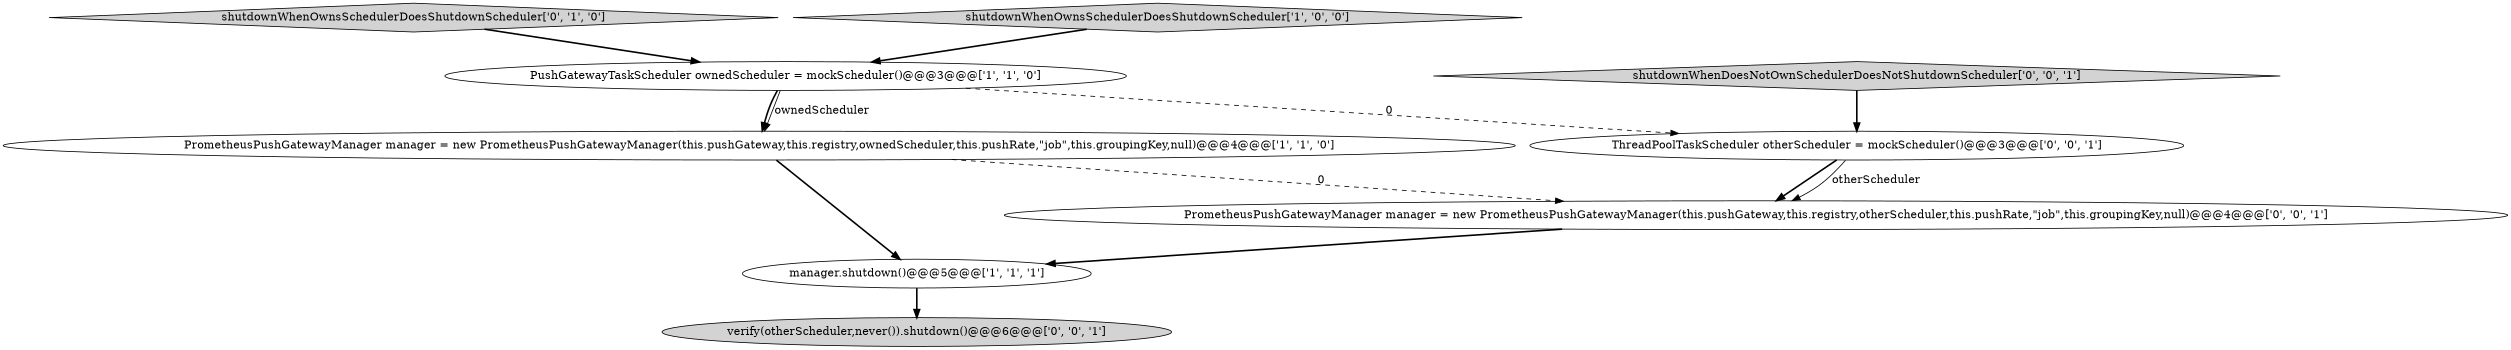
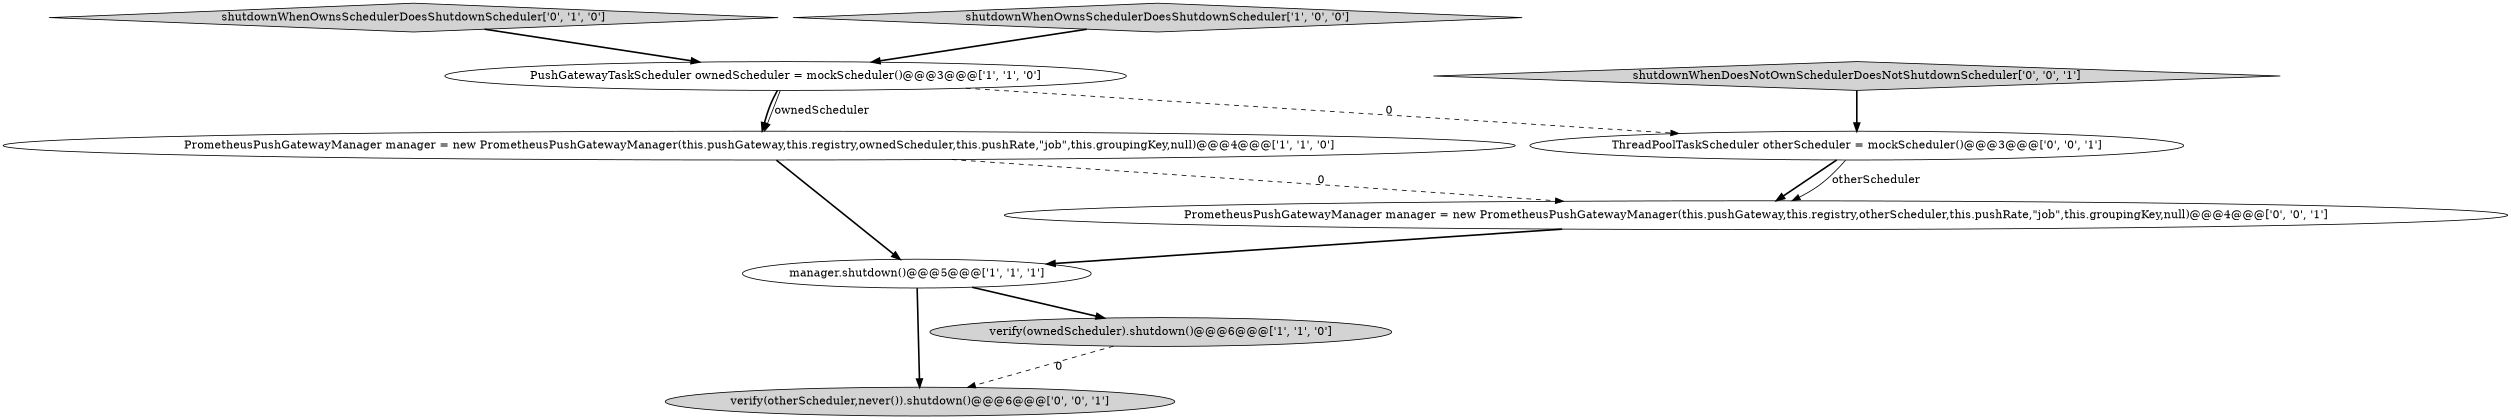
none -> (1161, 332)
